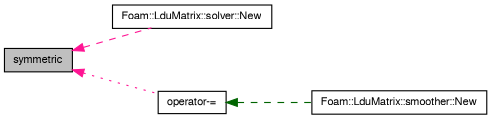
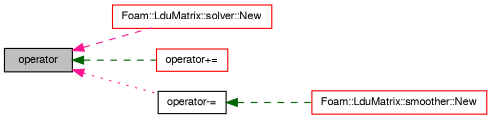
(192, 17) -> (192, 17)
(38, 60) -> (38, 60)
none -> (192, 60)
(399, 102) -> (399, 102)
